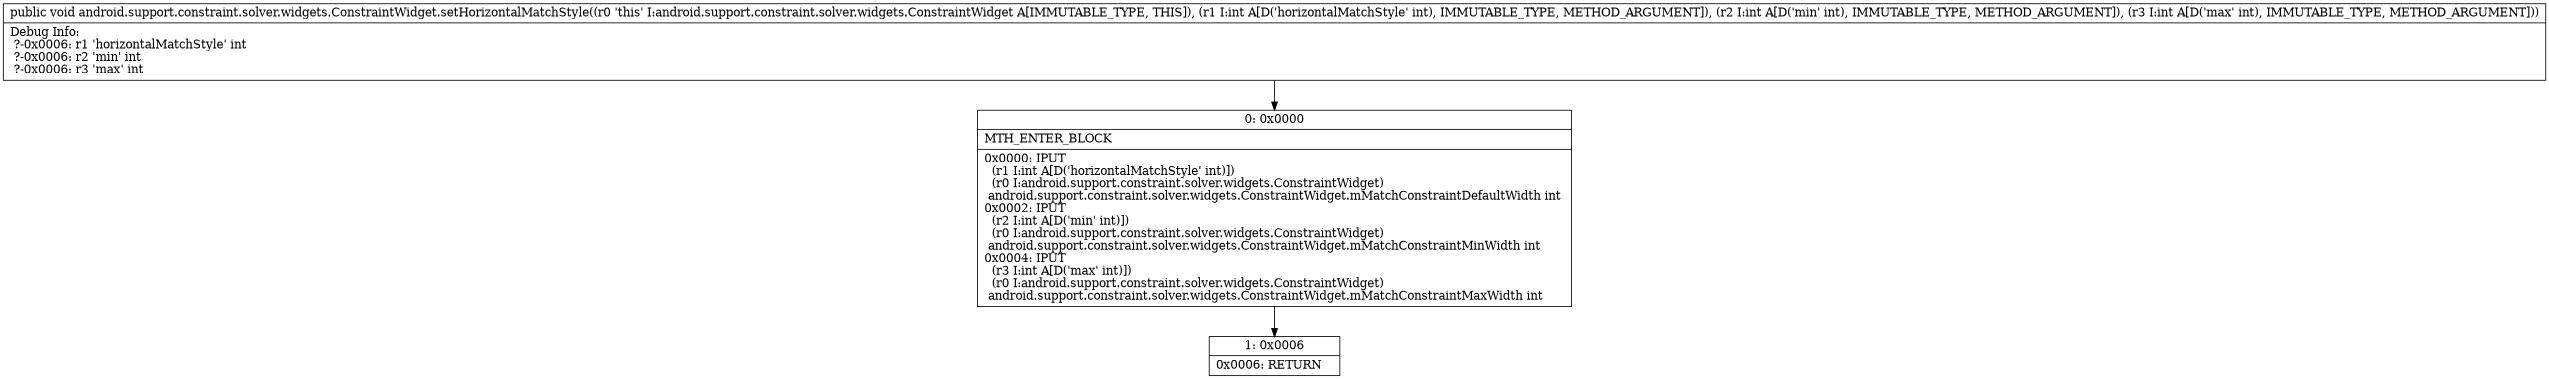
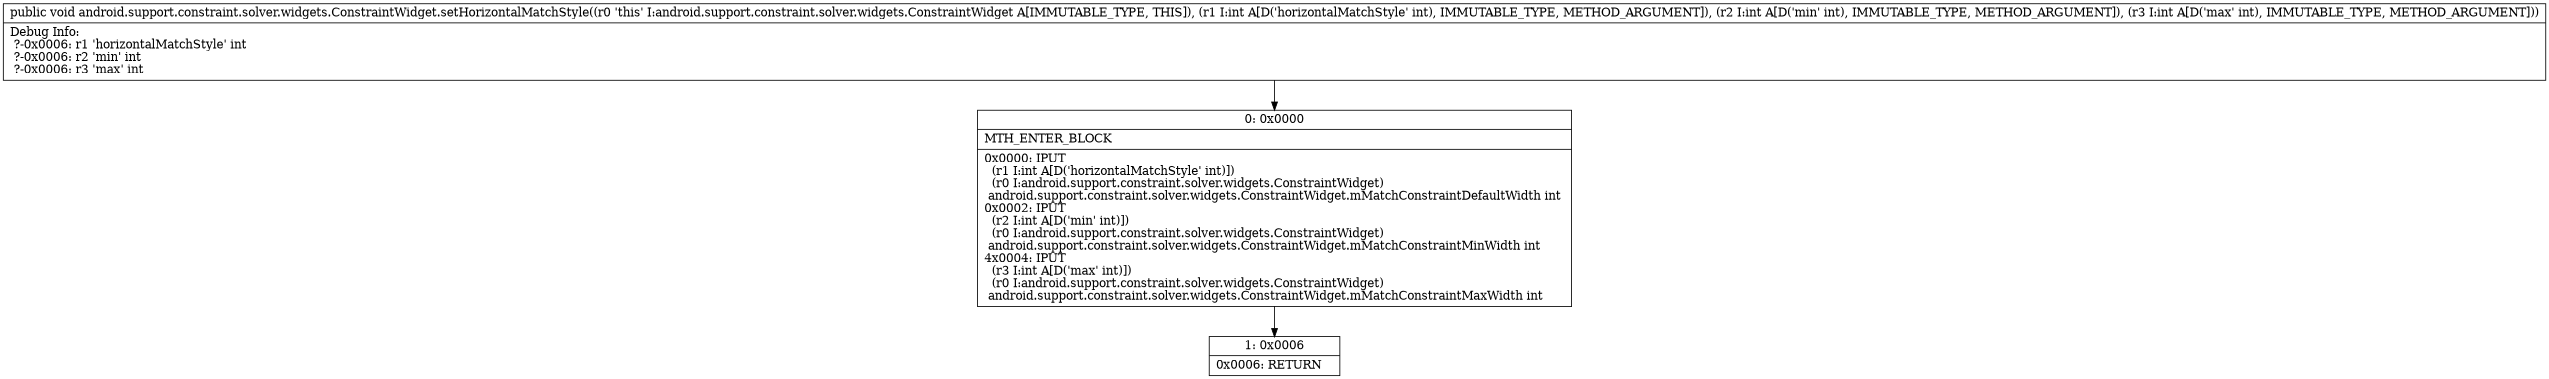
(1029, 259) -> (1029, 259)
